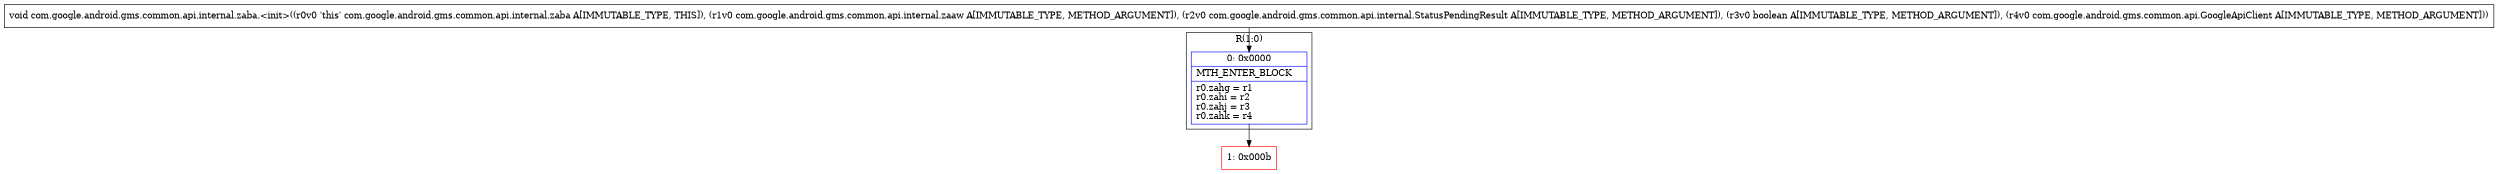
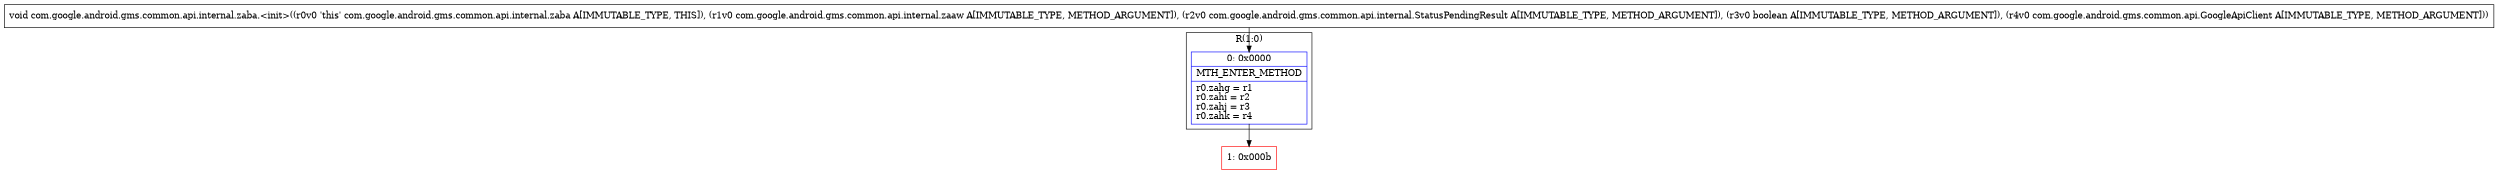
(1244, 73) -> (1249, 73)
